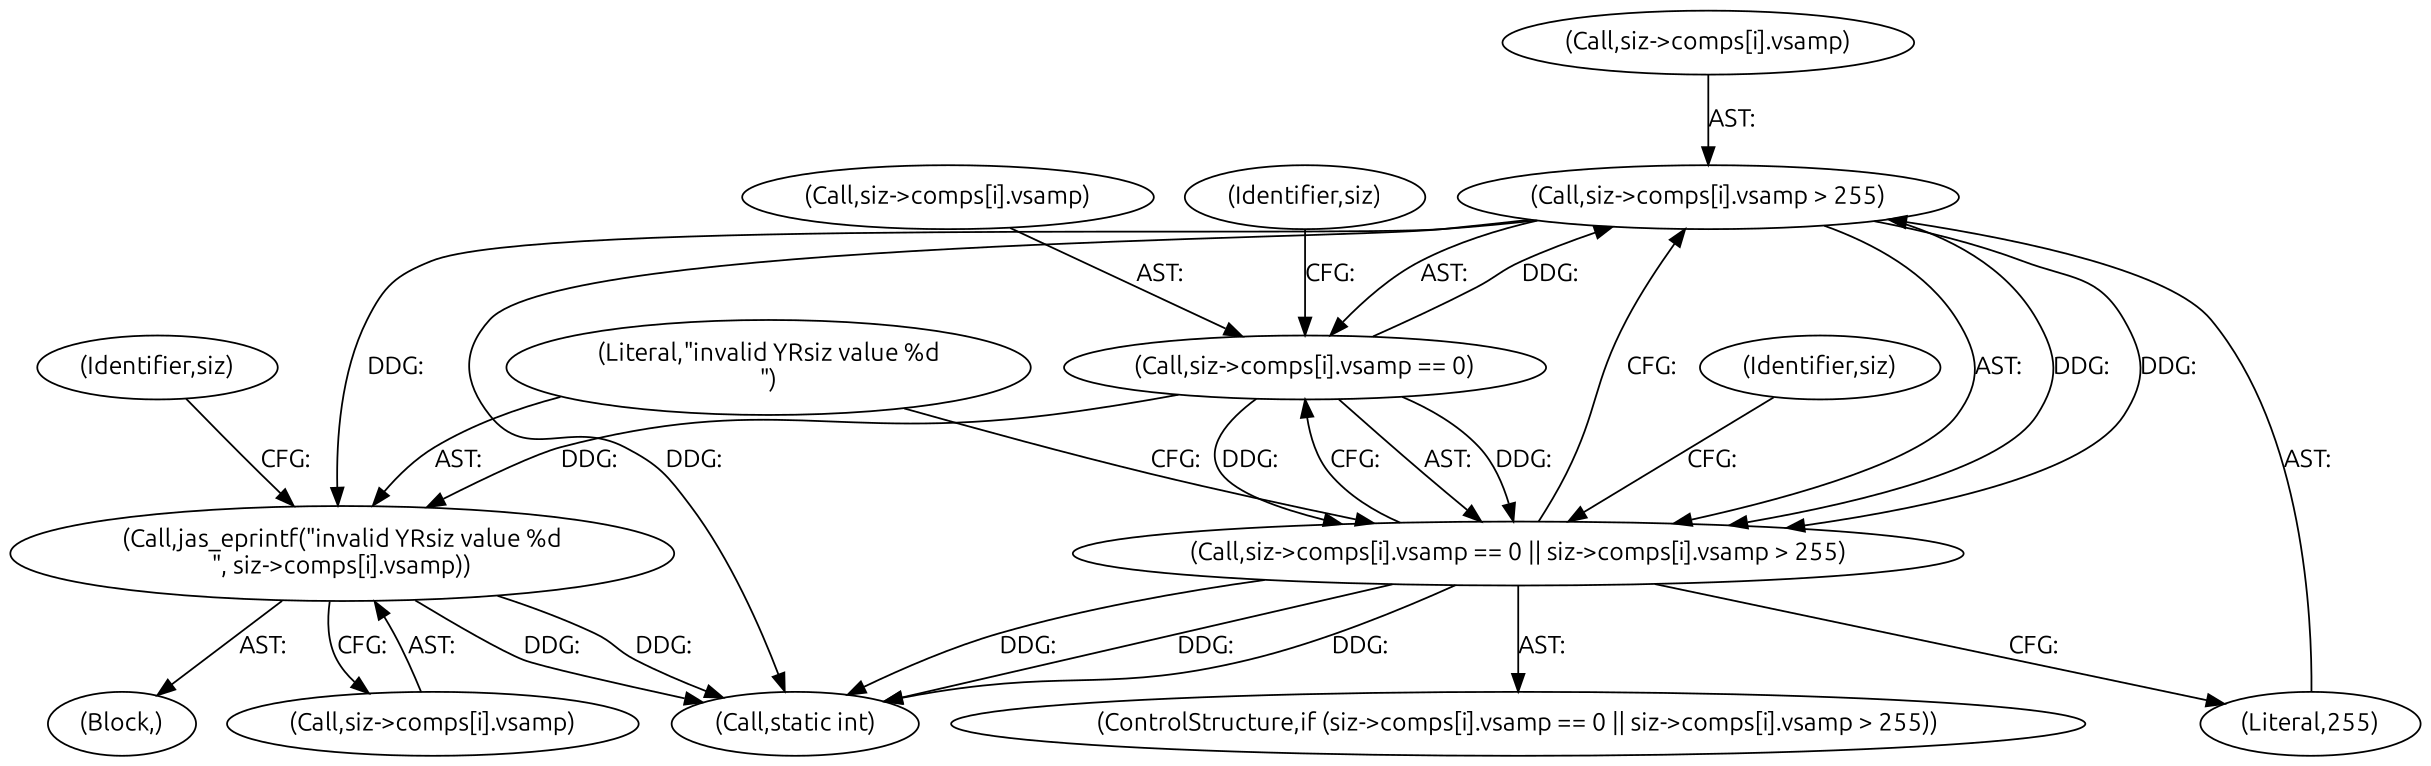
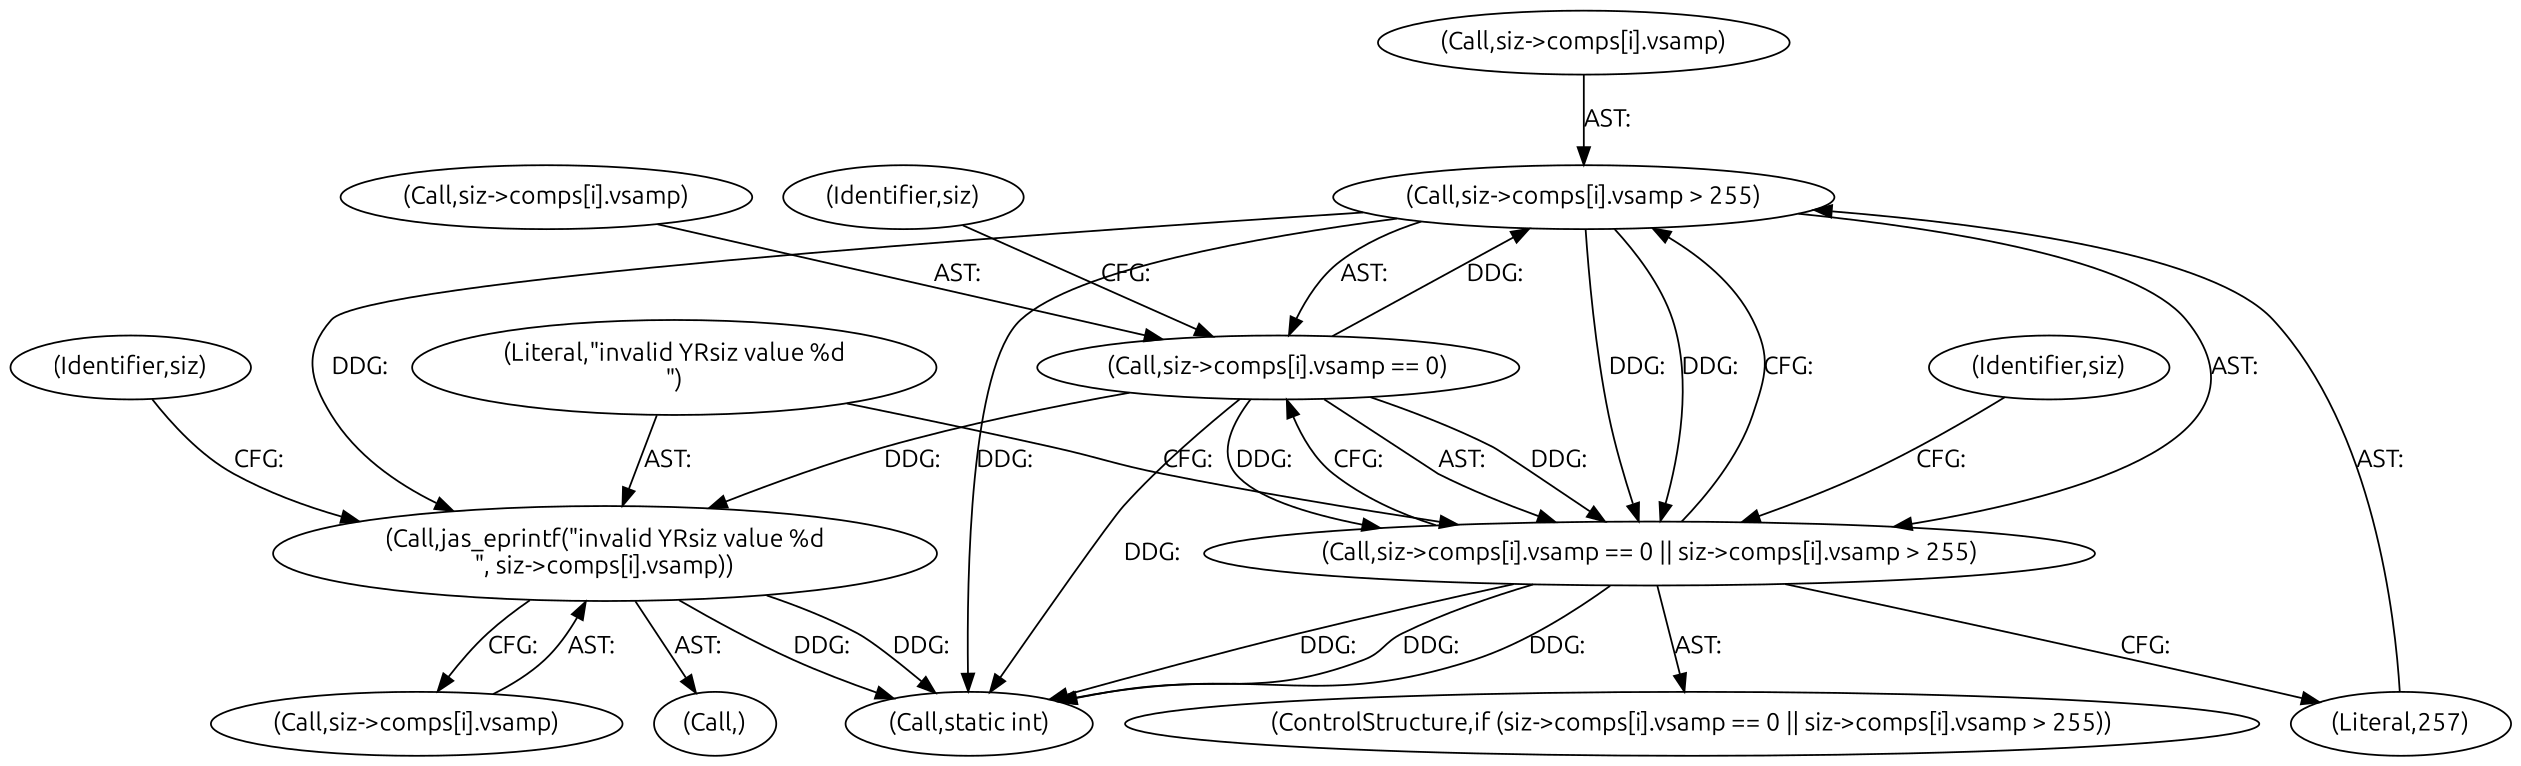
none -> (1107, 527)
(122, 724) -> (715, 724)
(2311, 724) -> (2401, 724)
